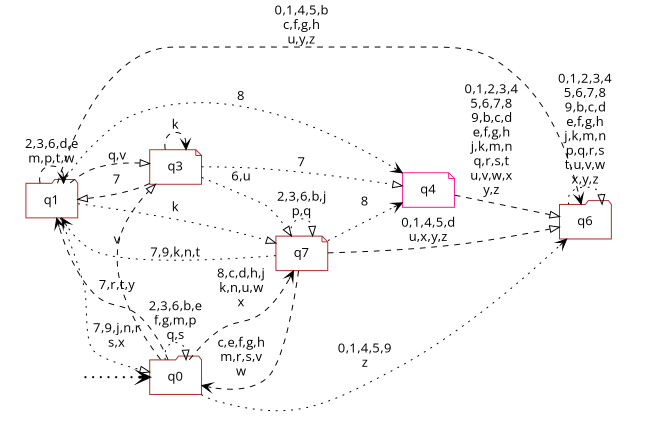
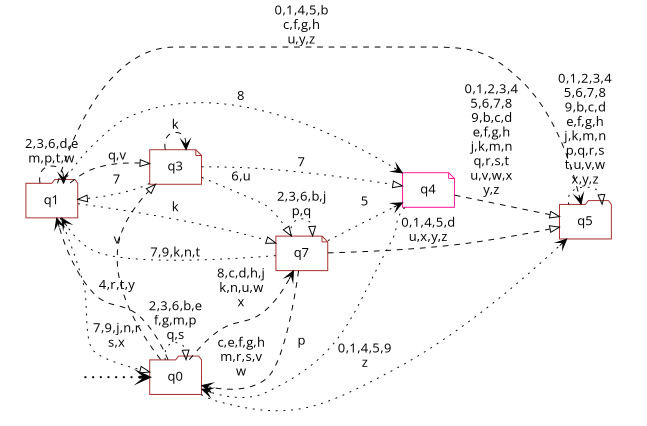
(119, 193) -> (119, 193)
(365, 202) -> (365, 202)
(585, 222) -> (585, 222)
(117, 286) -> (117, 286)
none -> (338, 338)
